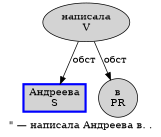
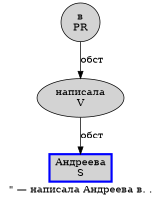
(101, 57) -> (81, 56)
